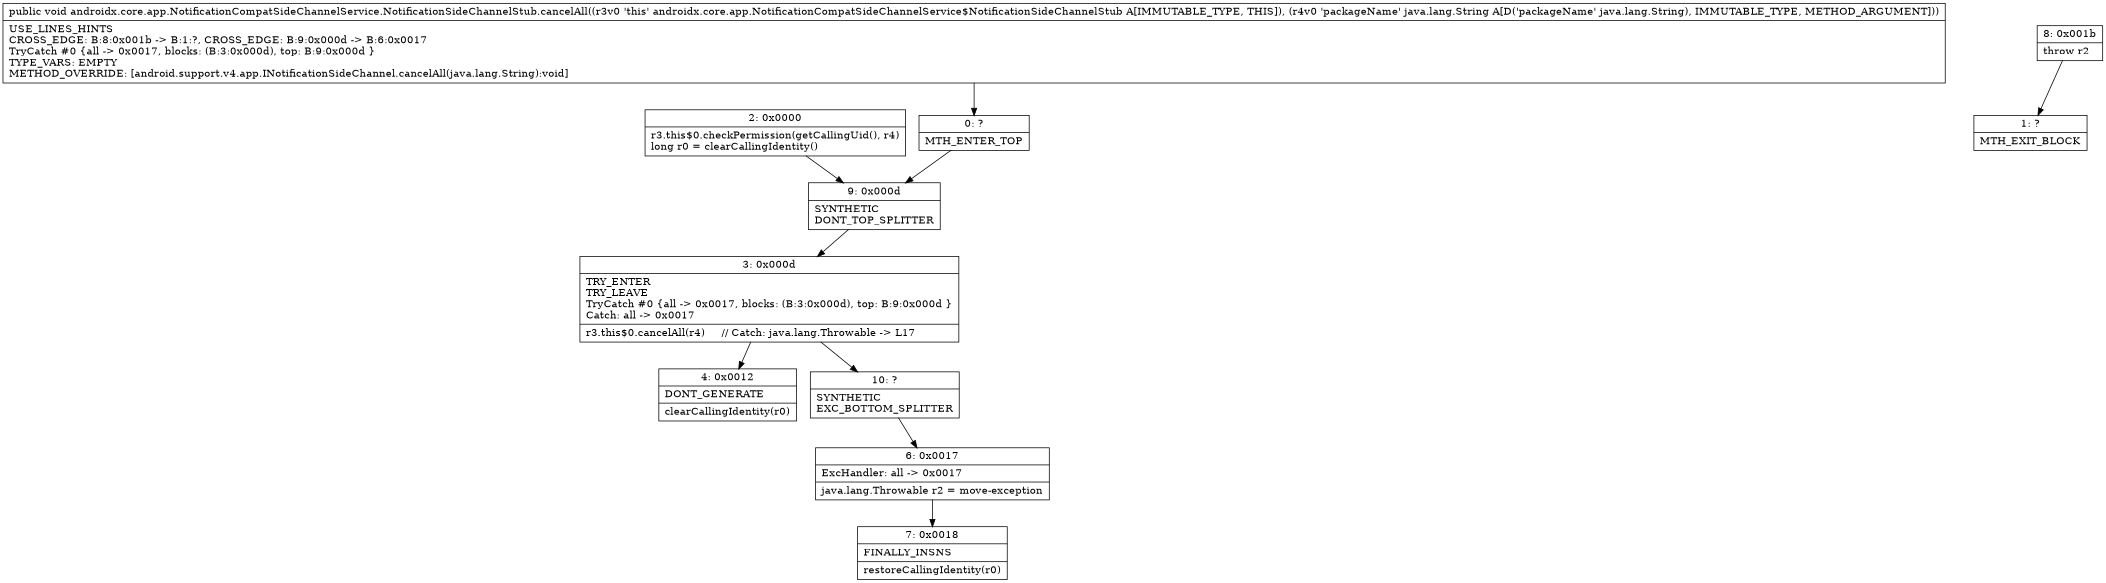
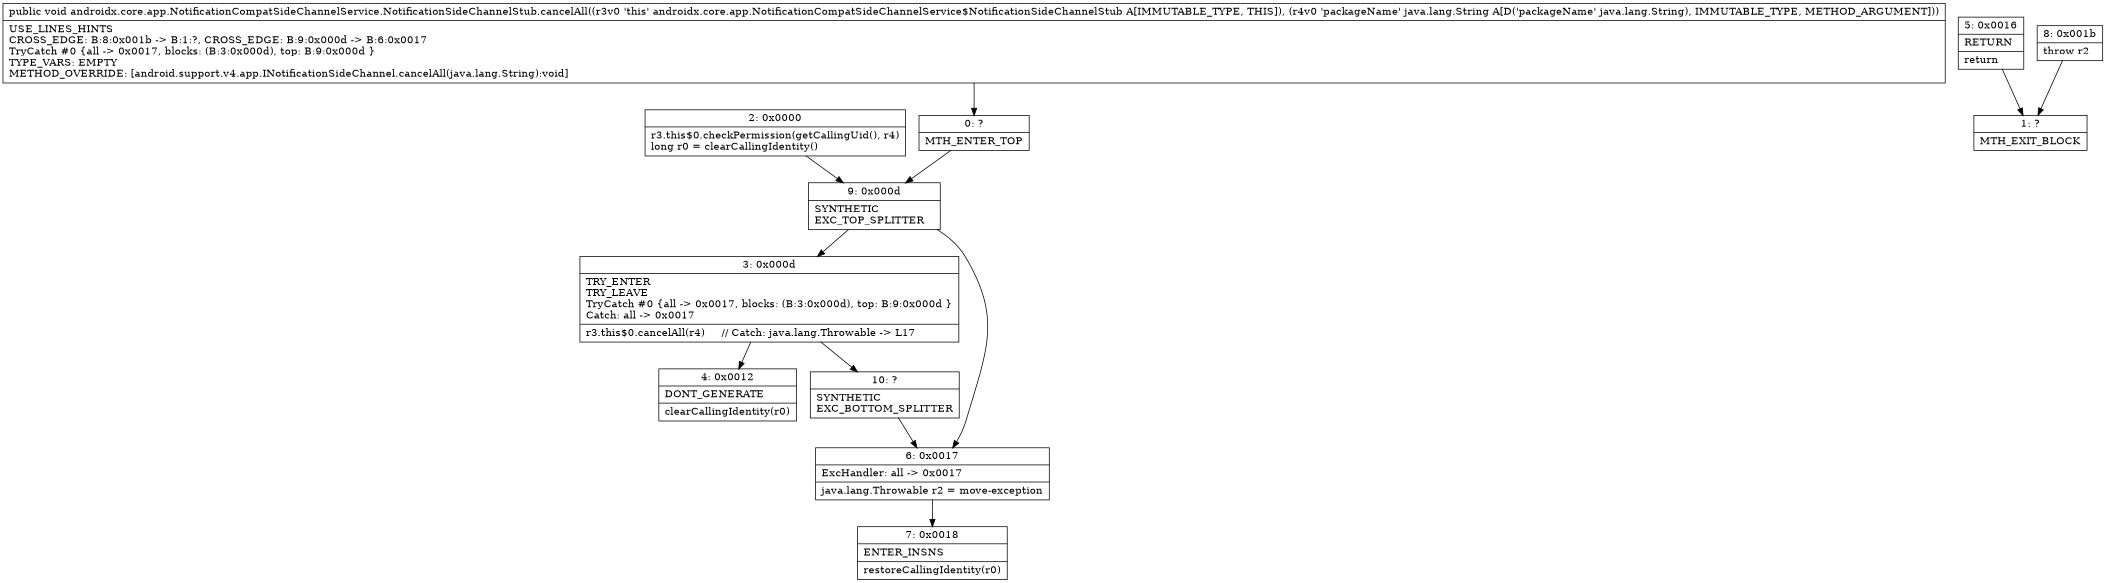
none -> (1991, 43)
(874, 220) -> (870, 220)
none -> (987, 329)
(908, 552) -> (904, 552)
